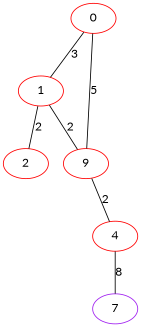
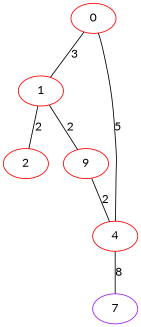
(90, 91) -> (115, 126)
